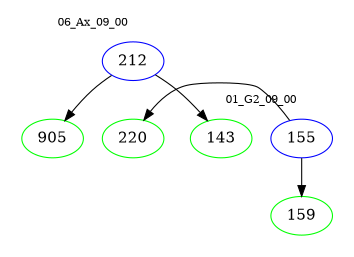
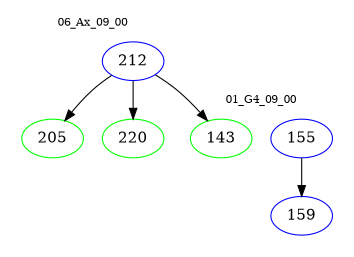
(223, 83) -> (133, 95)
(261, 100) -> (261, 100)
(53, 138) -> (53, 138)
(302, 216) -> (302, 216)
